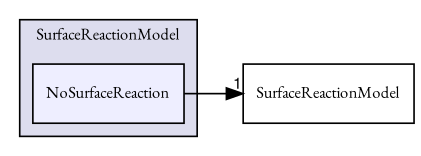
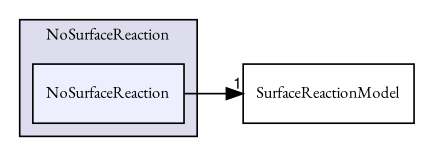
(108, 35) -> (108, 35)
